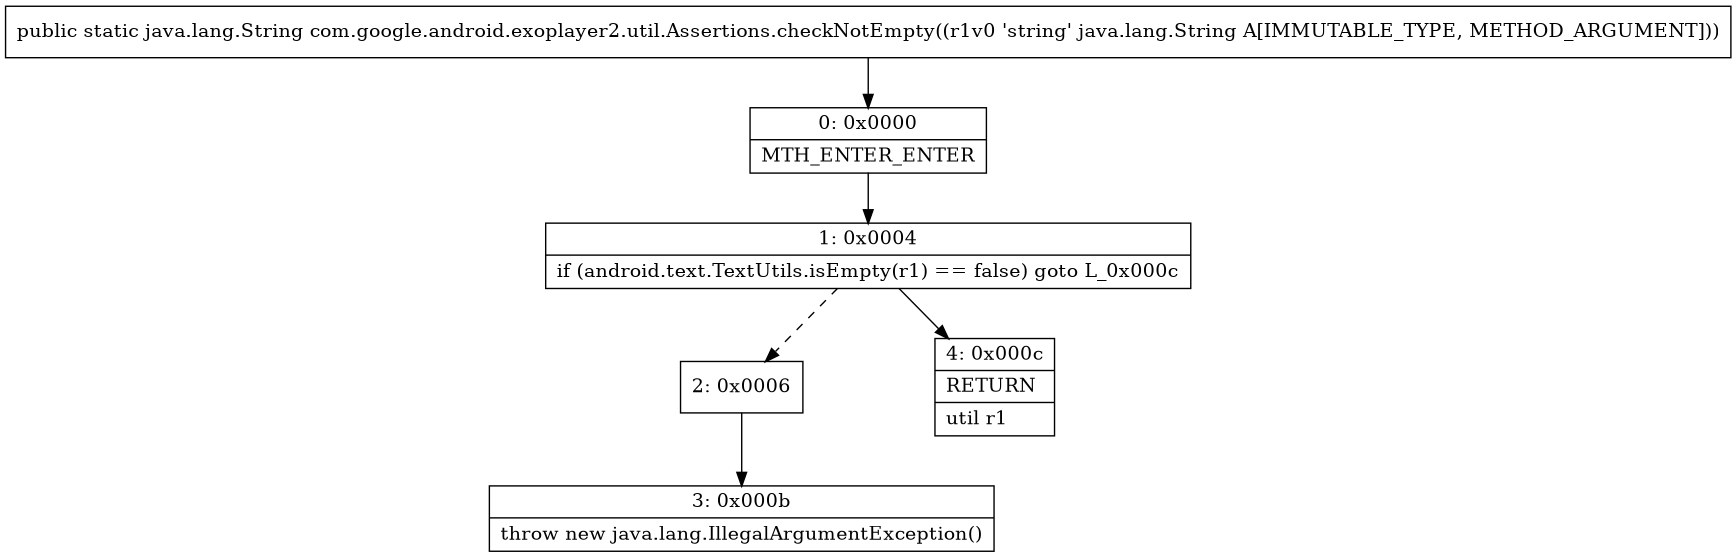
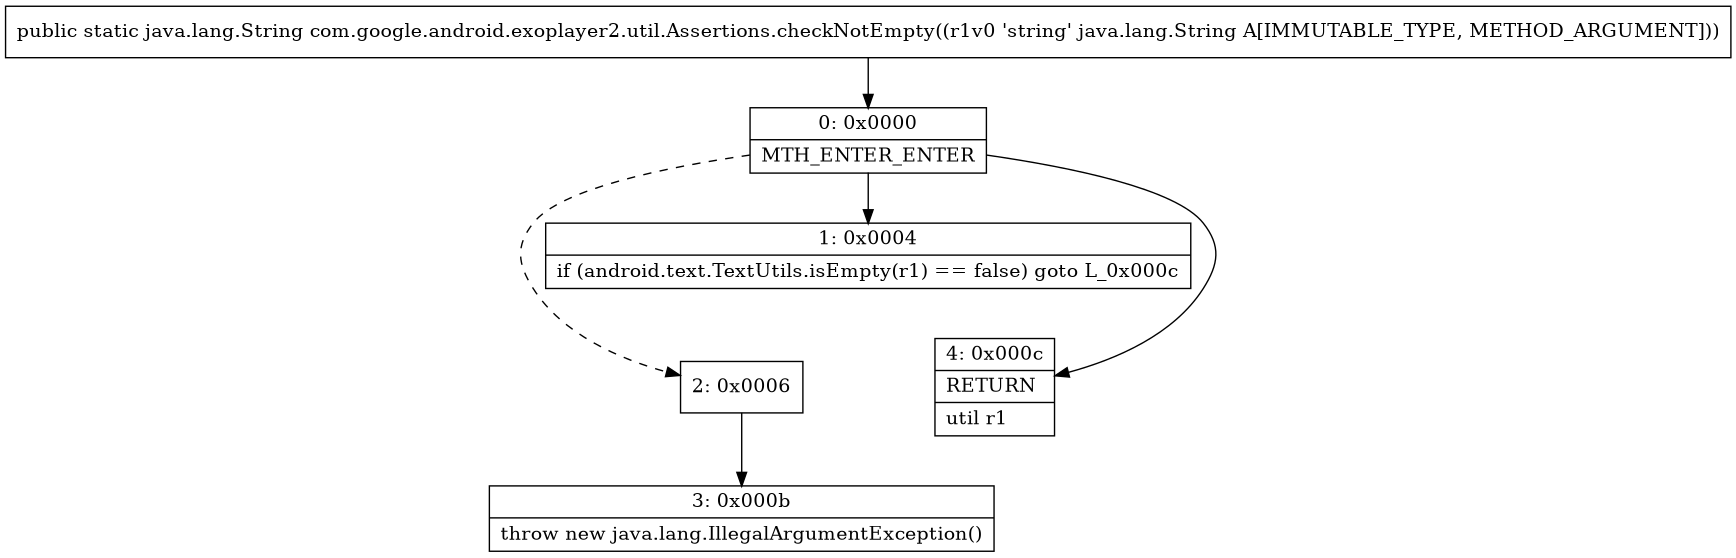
(919, 309) -> (1204, 224)
(807, 320) -> (533, 224)
